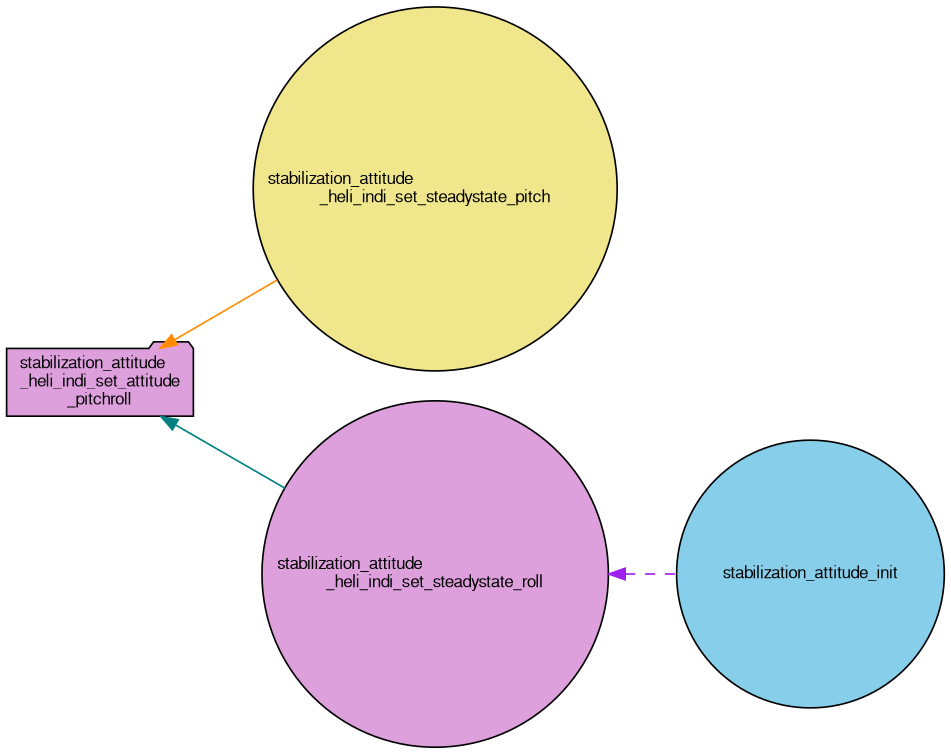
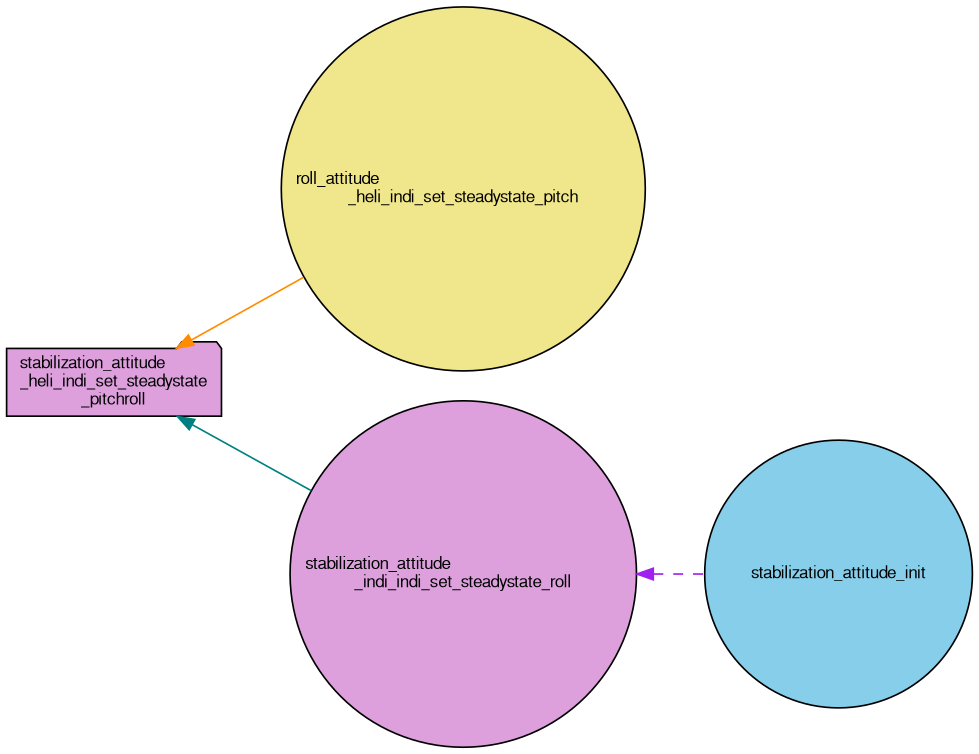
(435, 189) -> (463, 189)
(100, 382) -> (114, 382)
(435, 574) -> (463, 574)
